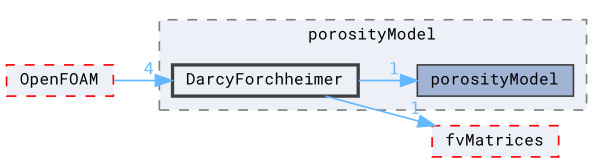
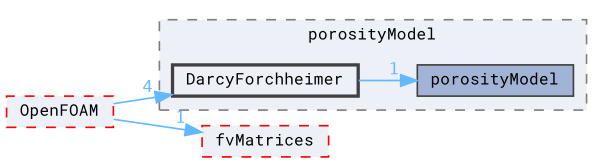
(372, 109) -> (150, 125)
